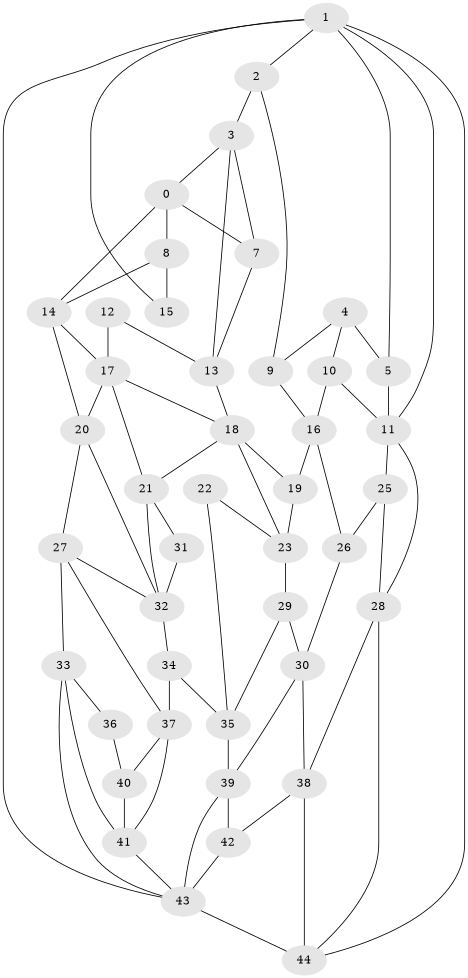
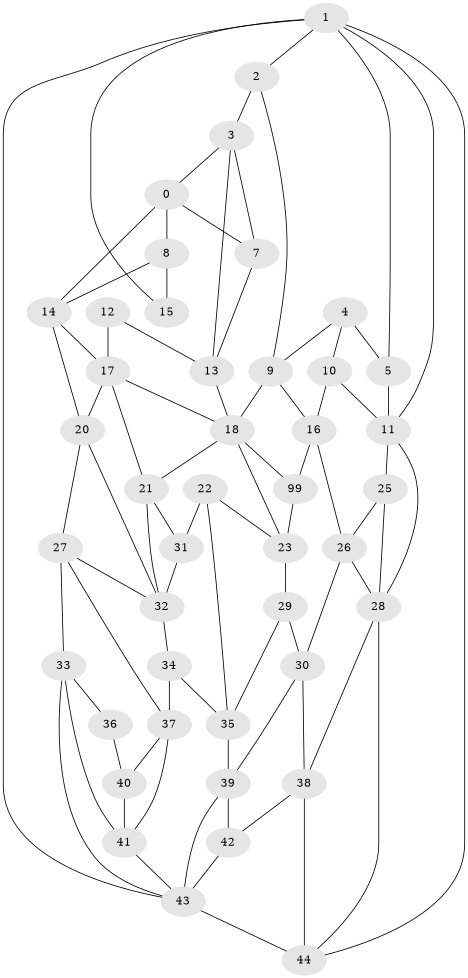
none -> (252, 401)
(295, 489) -> (295, 489)
none -> (193, 519)
none -> (361, 577)
